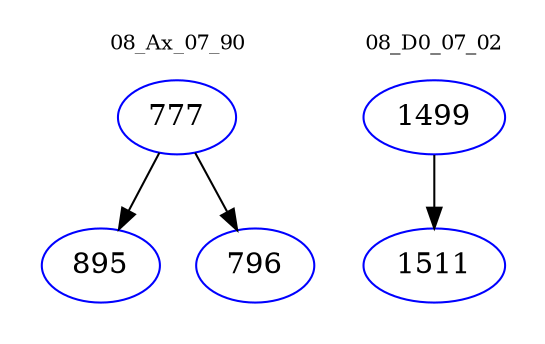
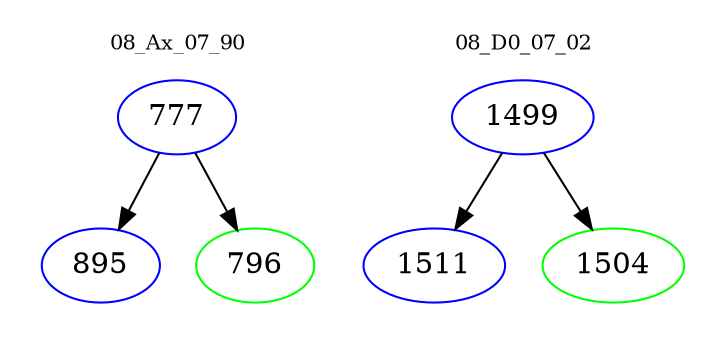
(255, 266) -> (255, 266)
none -> (613, 266)
